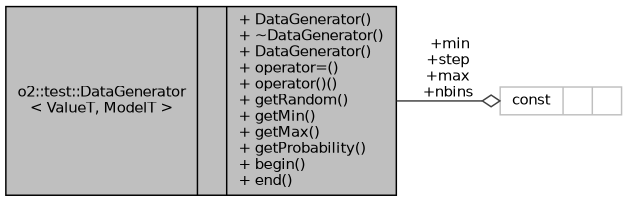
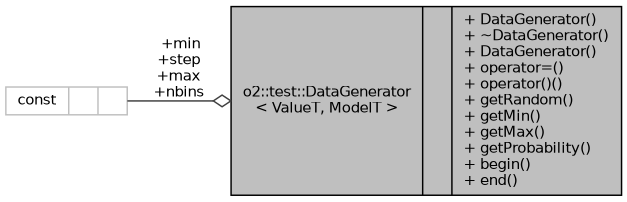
(439, 101) -> (170, 101)
